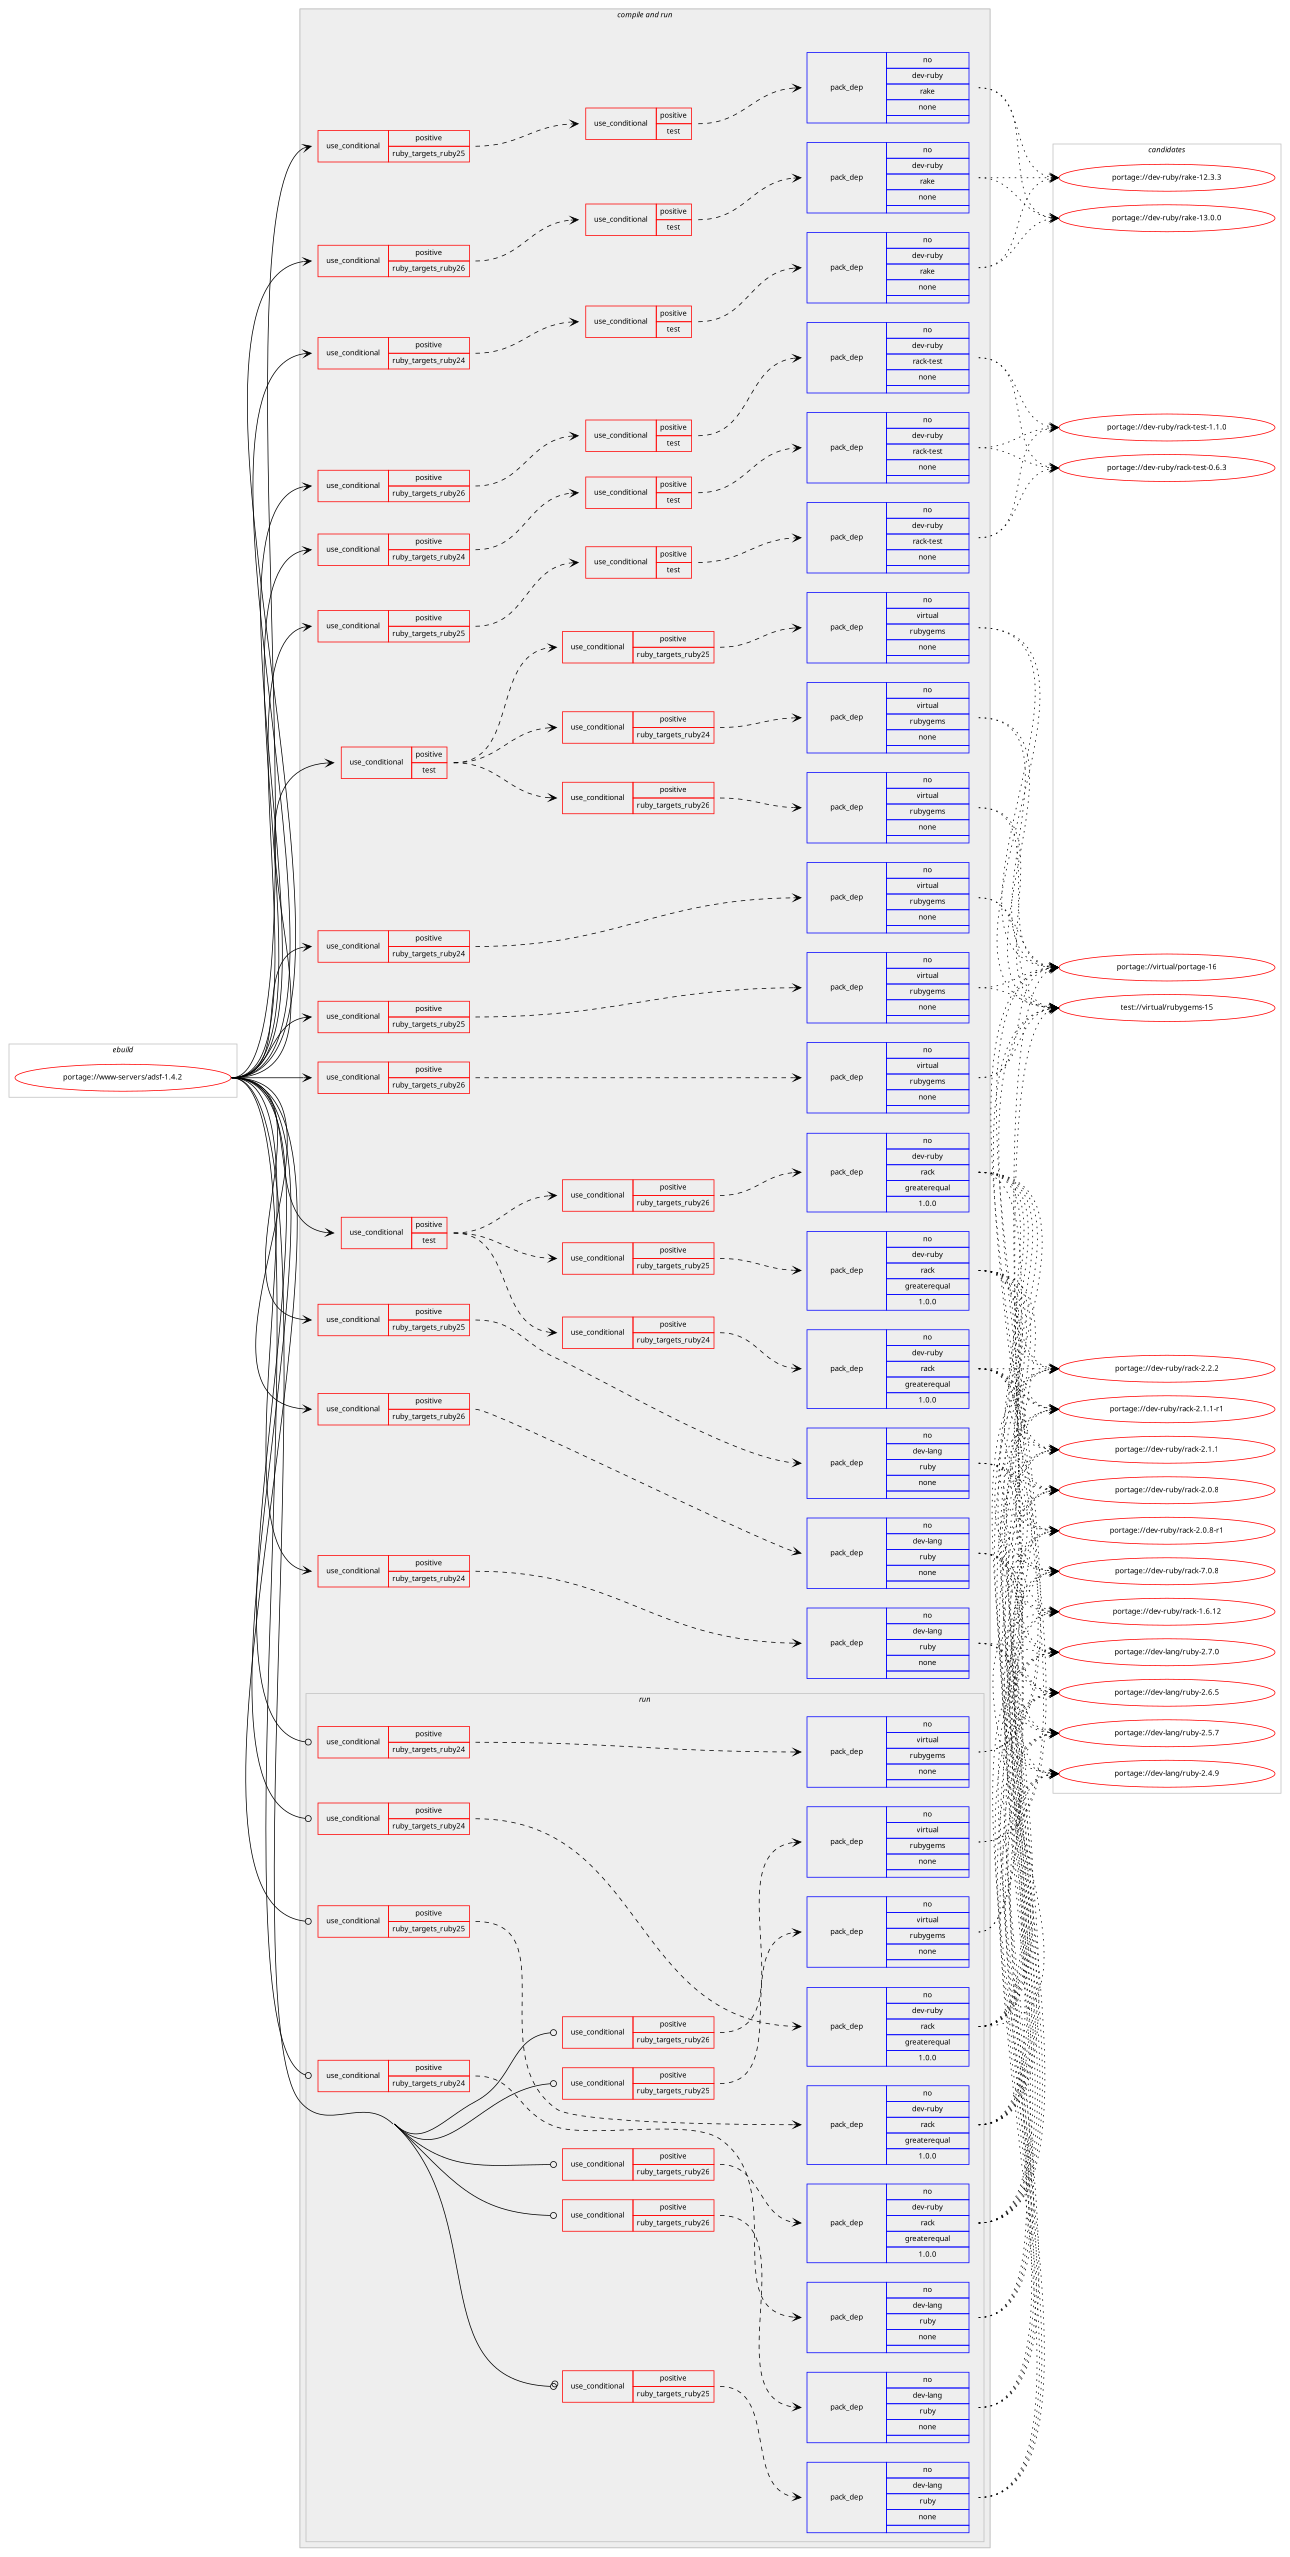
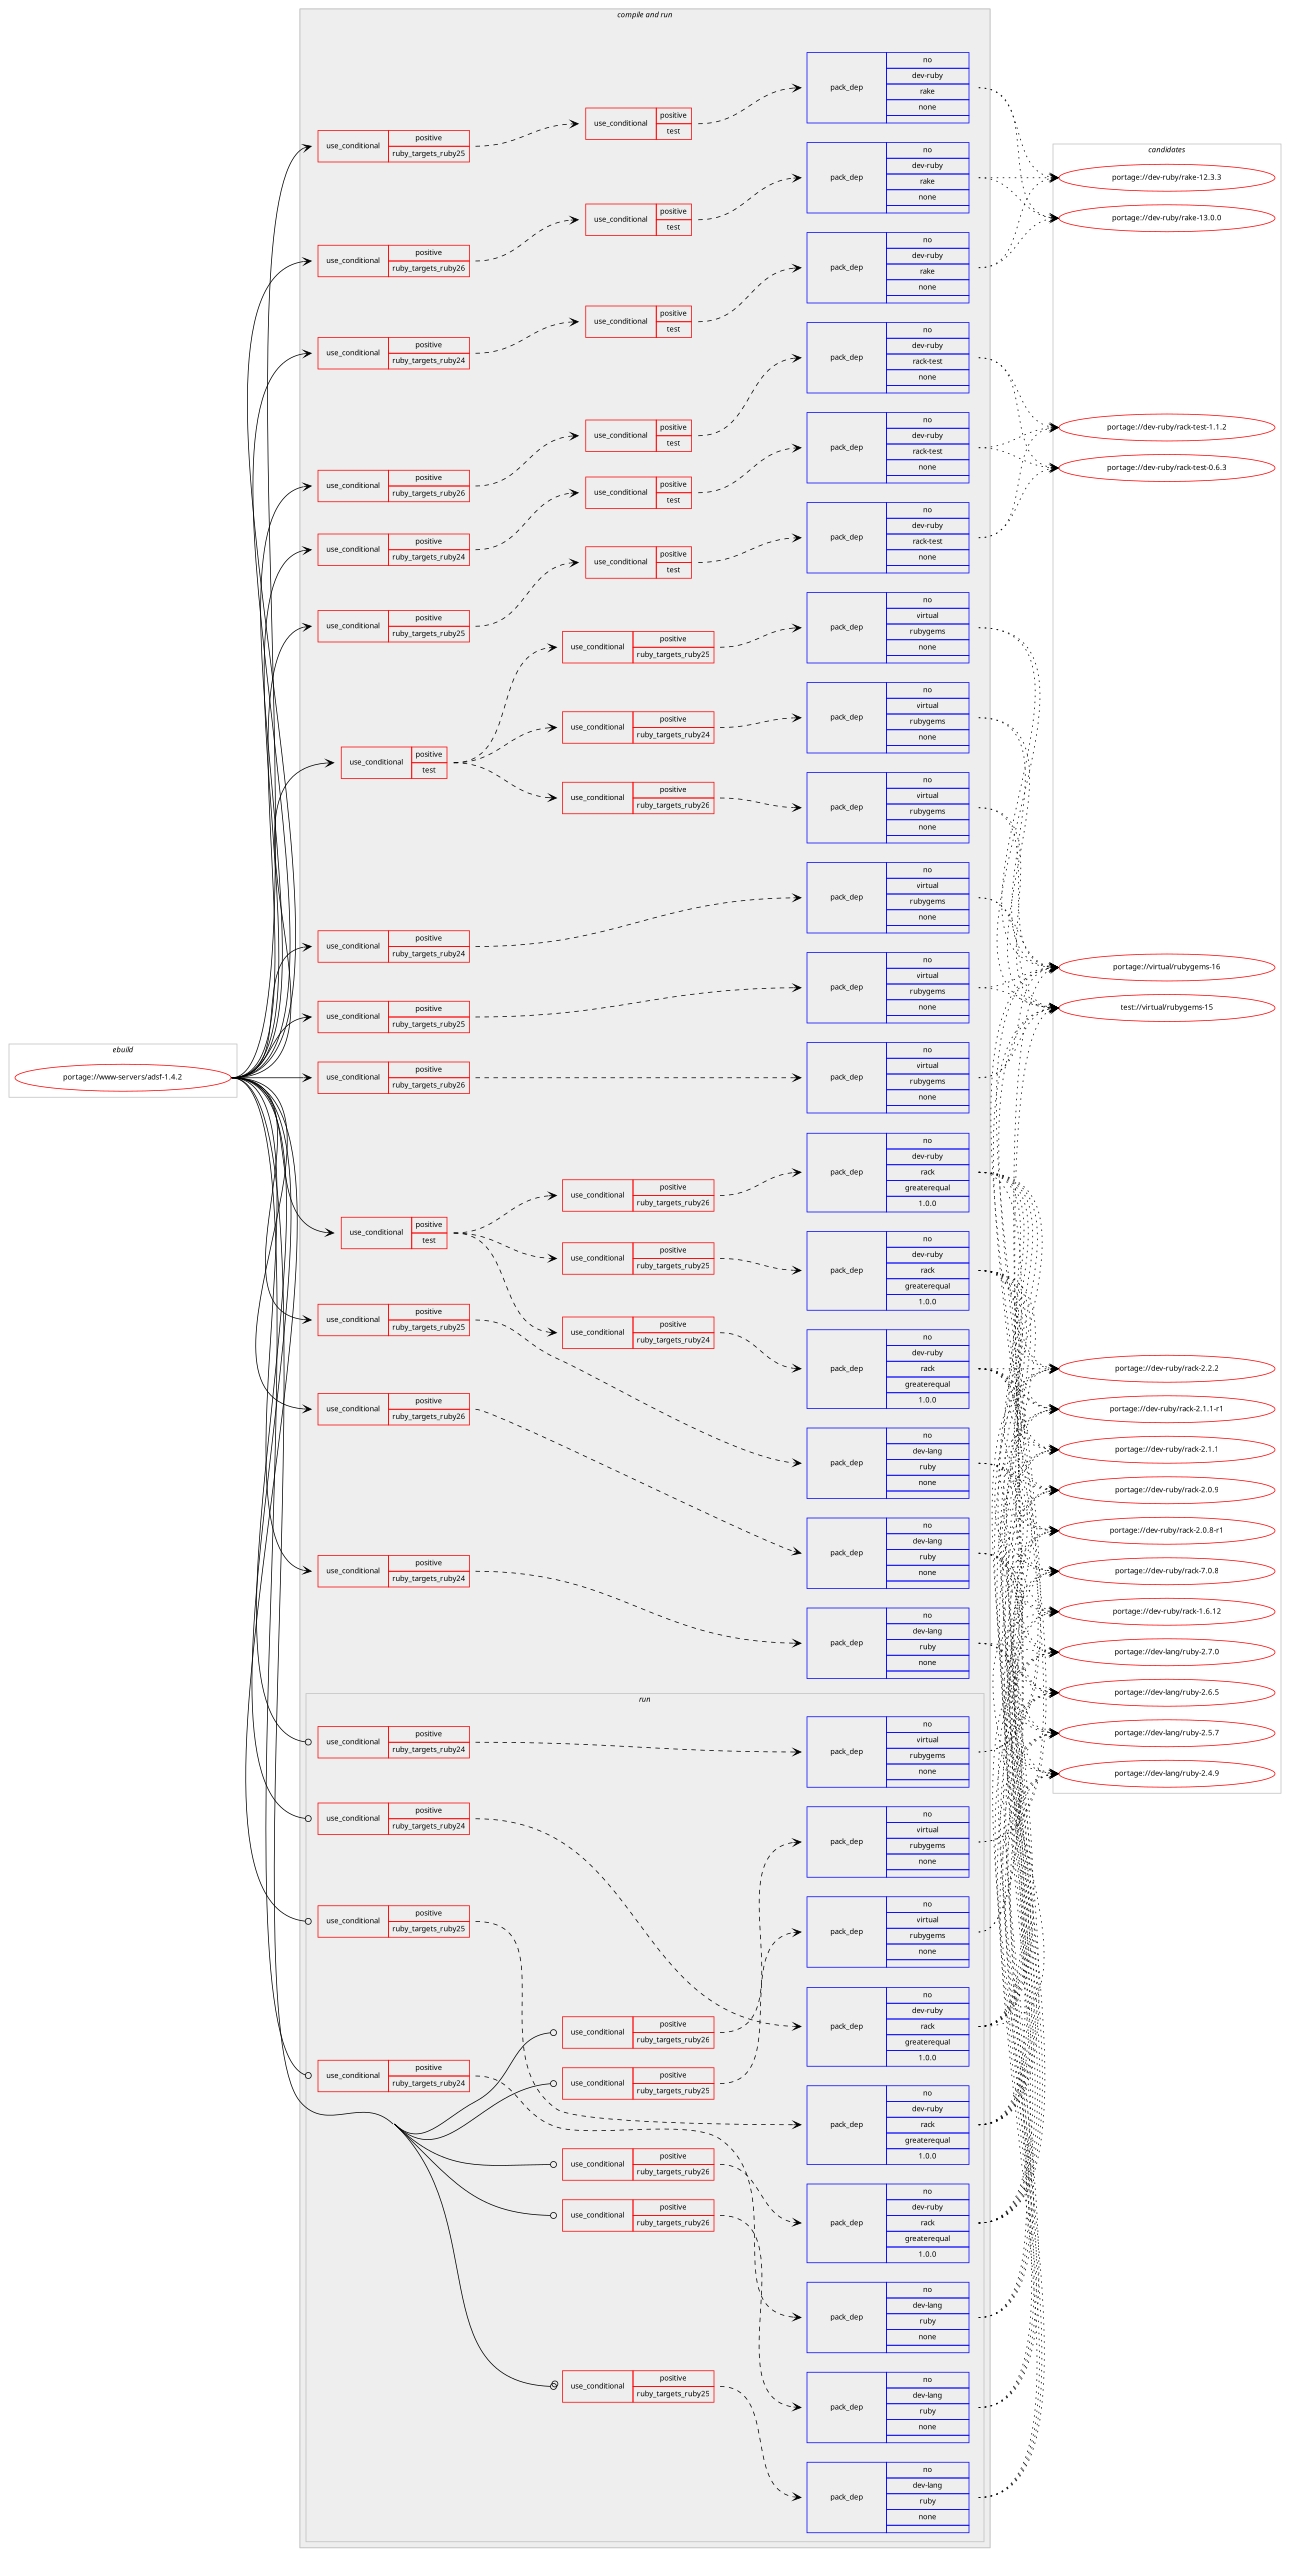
(1167, 428) -> (1167, 428)
(1167, 968) -> (1167, 968)
(1167, 1490) -> (1167, 1490)
